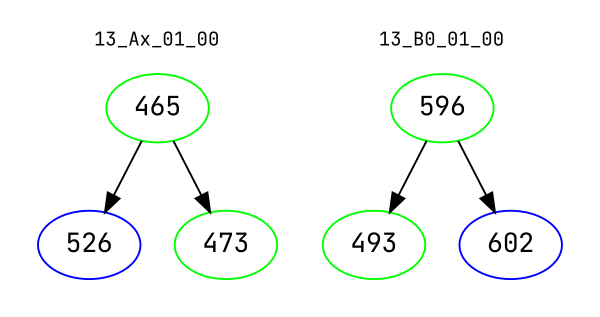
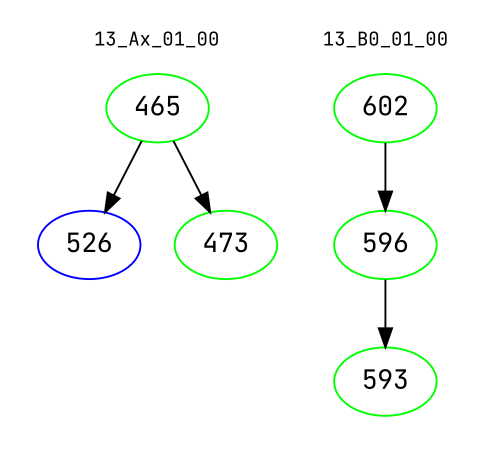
(472, 168) -> (385, 167)
(374, 245) -> (385, 382)
(511, 245) -> (385, 108)
